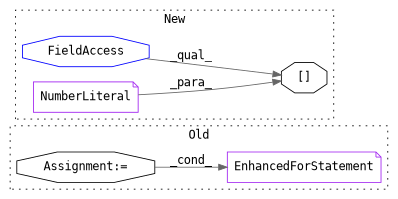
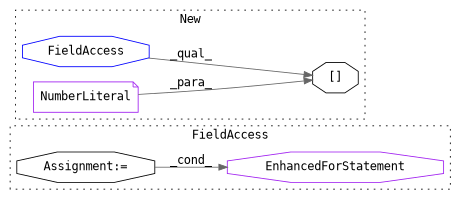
(199, 136) -> (230, 136)
(304, 167) -> (335, 167)
